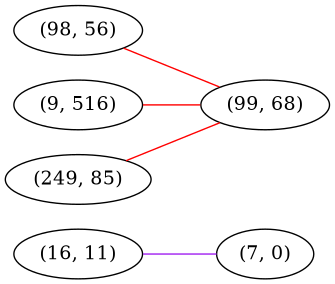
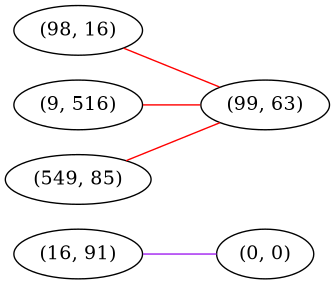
(78, 30) -> (78, 30)
(265, 105) -> (265, 105)
(78, 179) -> (78, 179)
(78, 254) -> (78, 254)
(265, 254) -> (265, 254)
